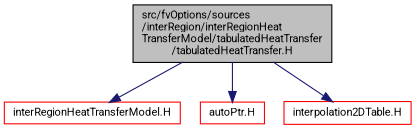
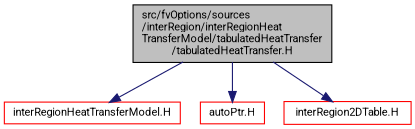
(348, 113) -> (348, 113)
